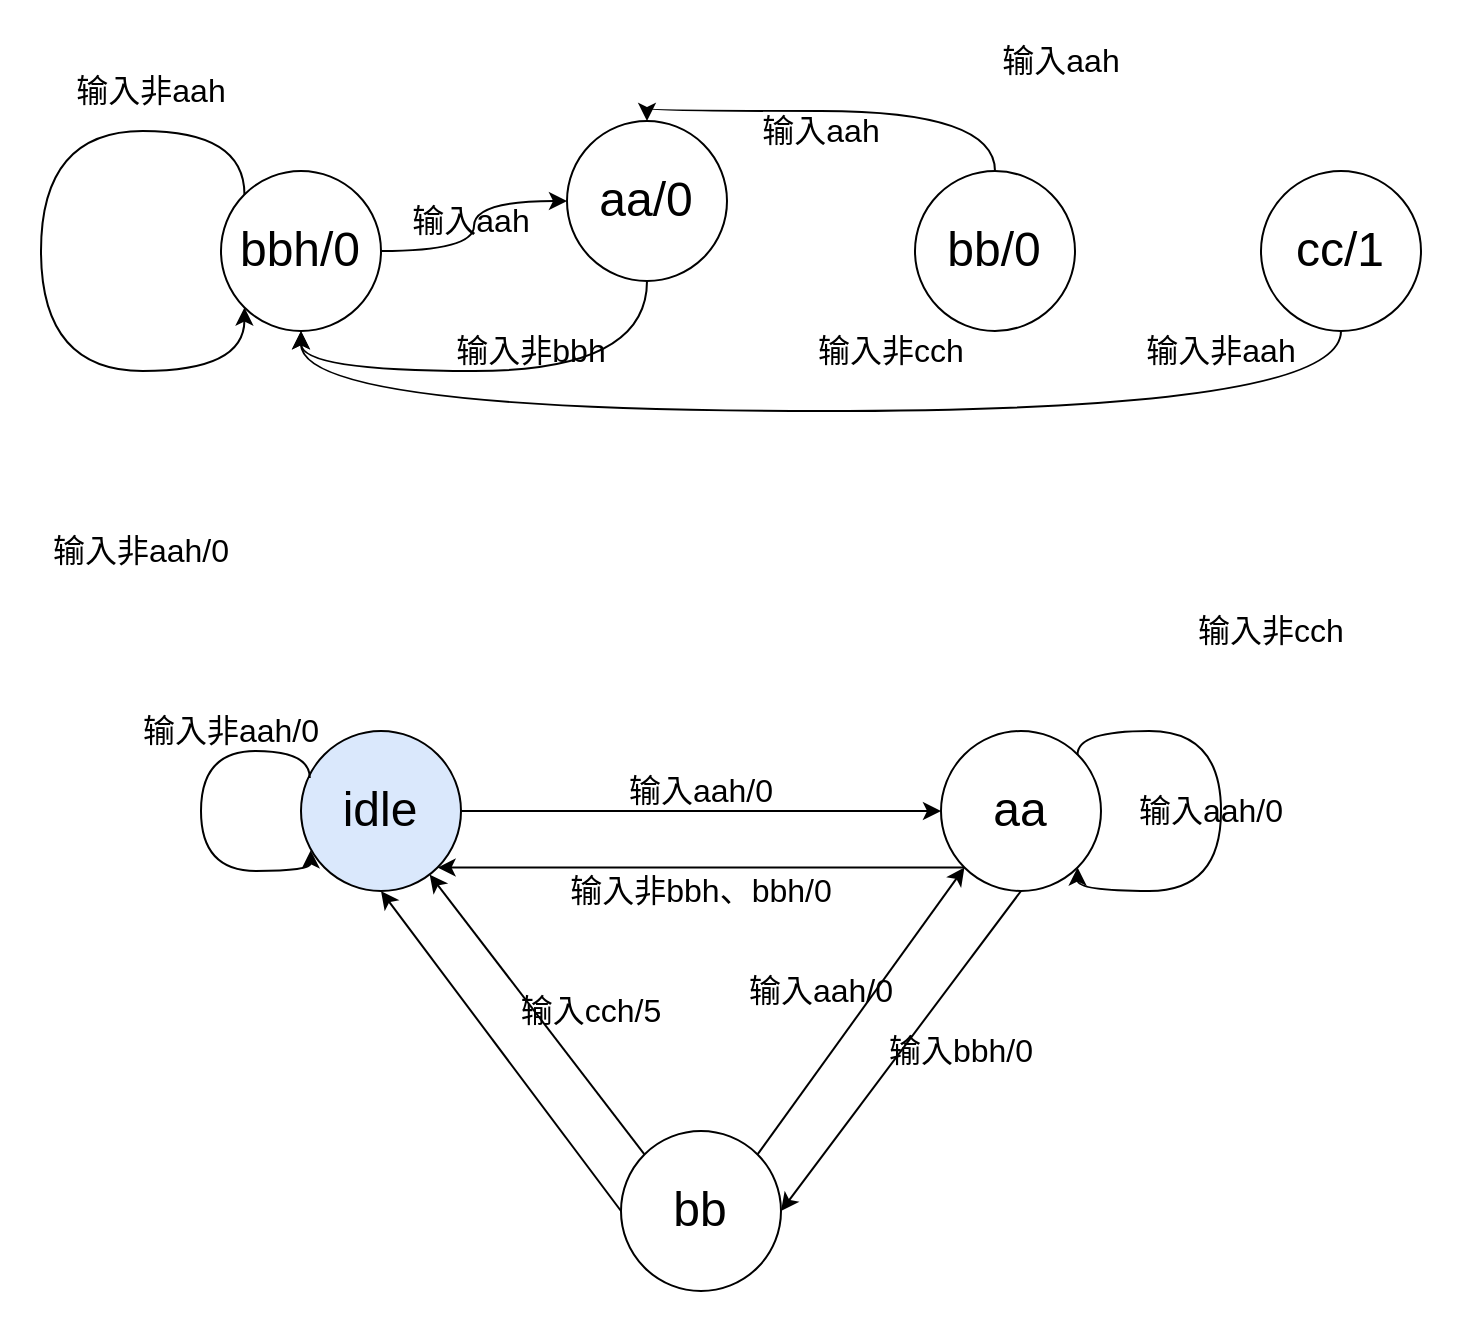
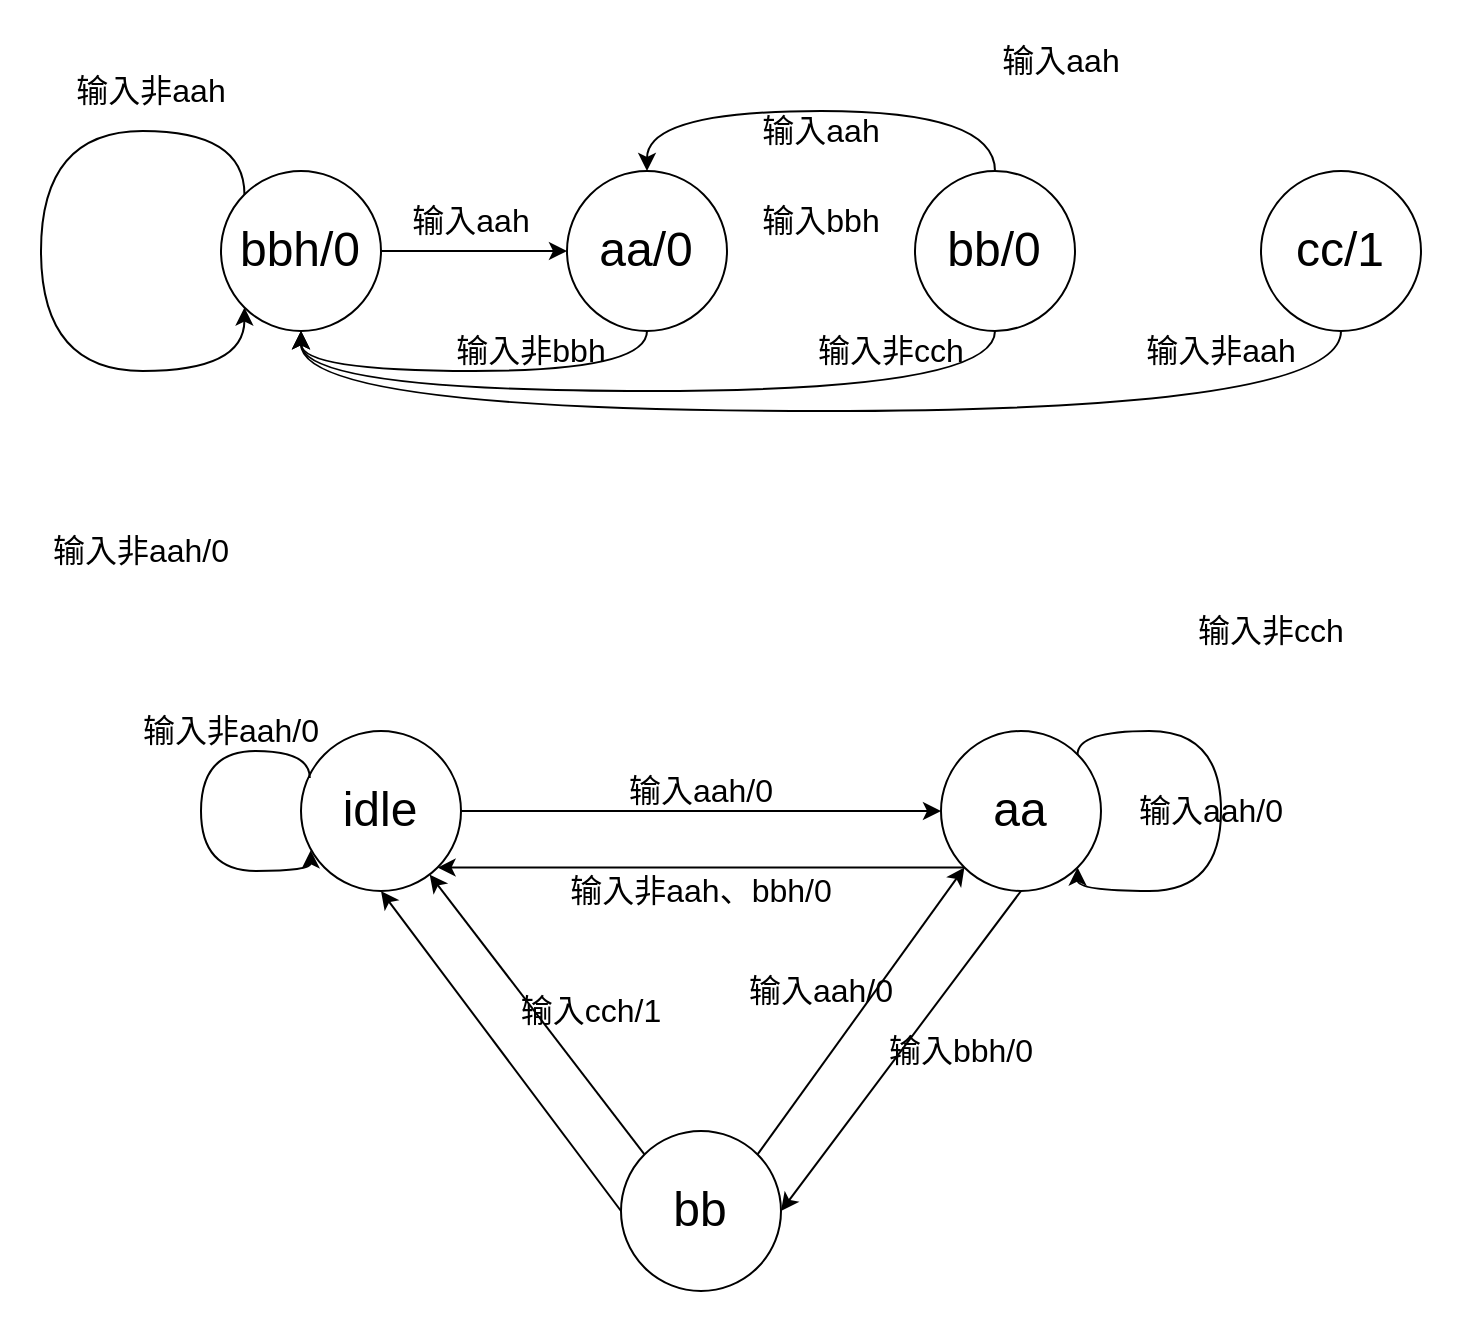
(647, 201) -> (647, 251)
none -> (821, 221)
none -> (663, 391)
(381, 811) -> (381, 811)
(702, 891) -> (702, 891)
(592, 1011) -> (592, 1011)
